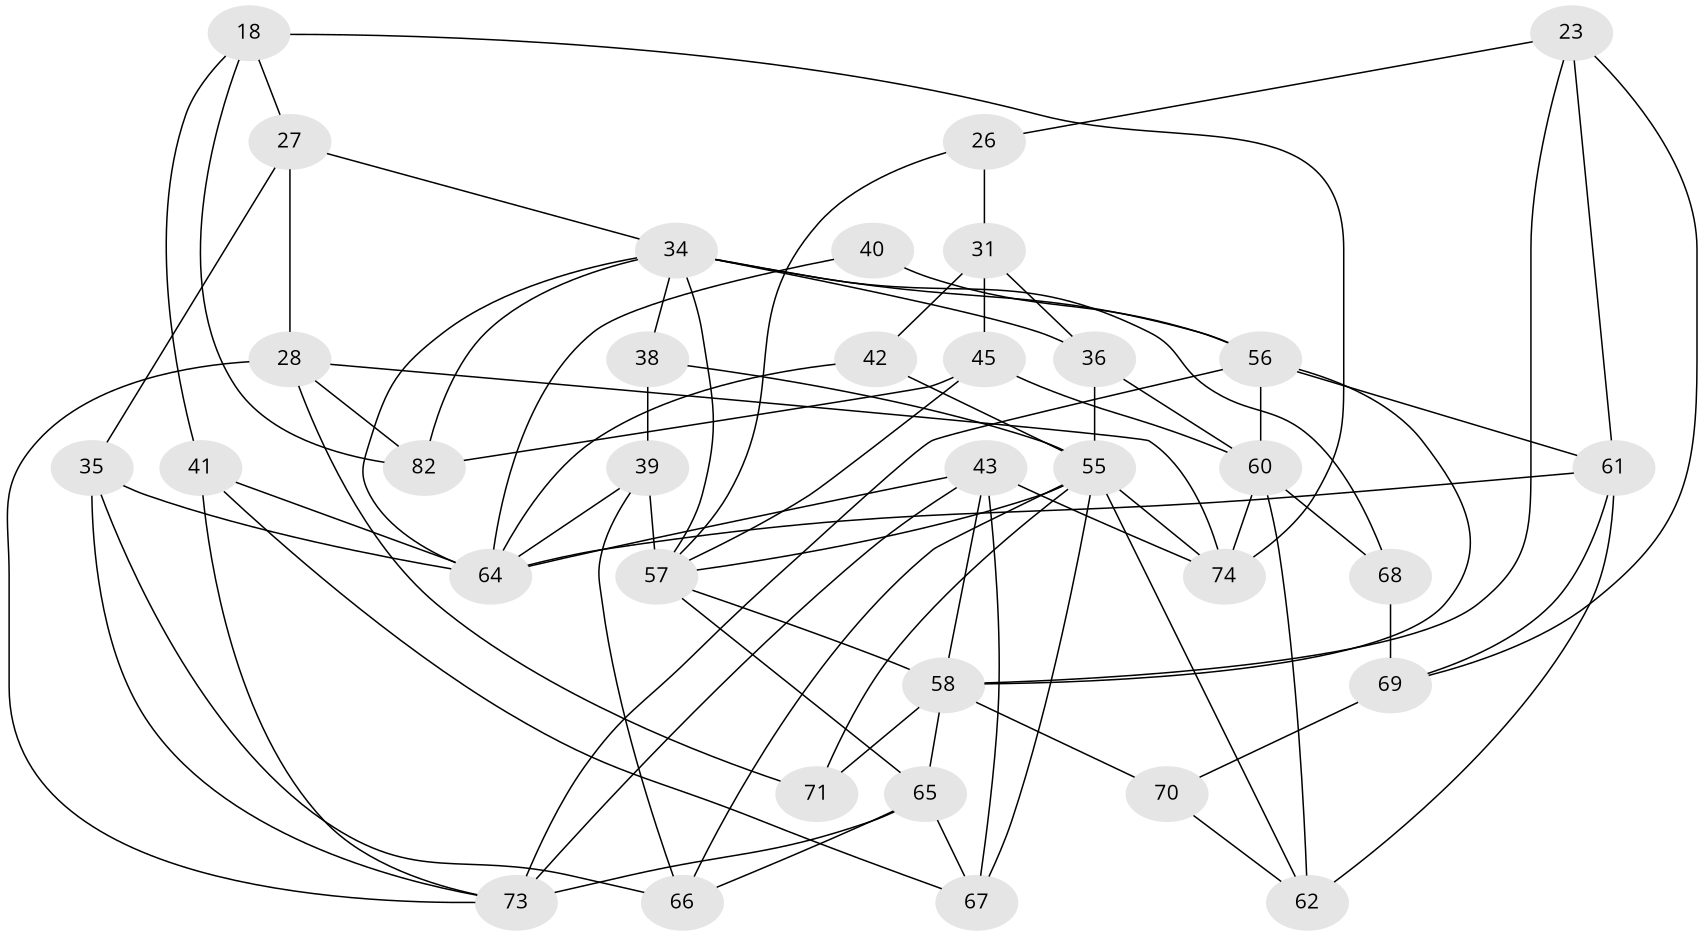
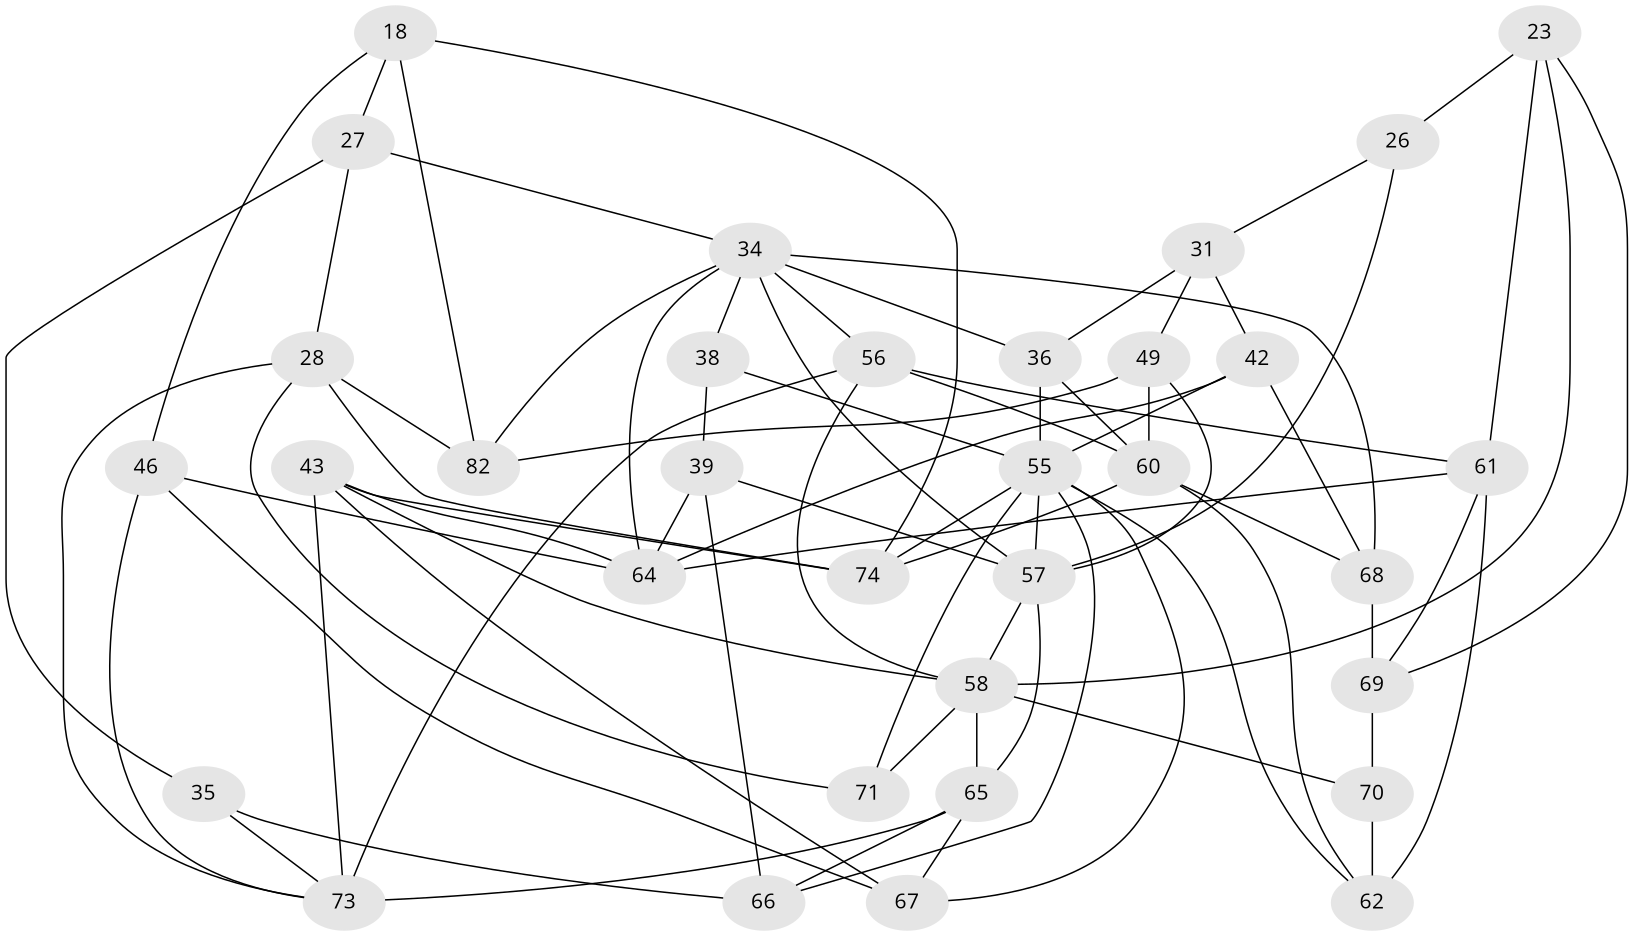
(873, 251) -> none
(984, 359) -> (1149, 359)
(201, 468) -> (146, 468)
none -> (1315, 468)
(293, 537) -> none
